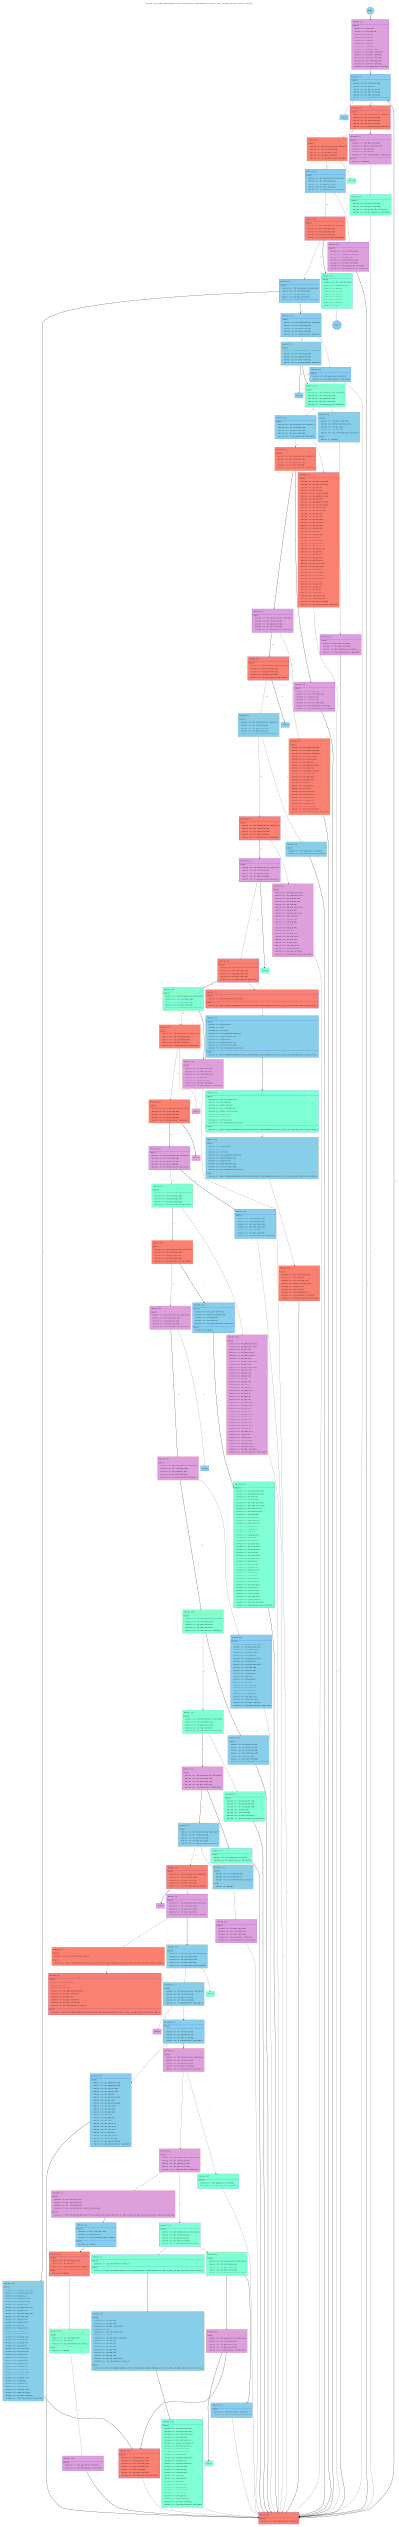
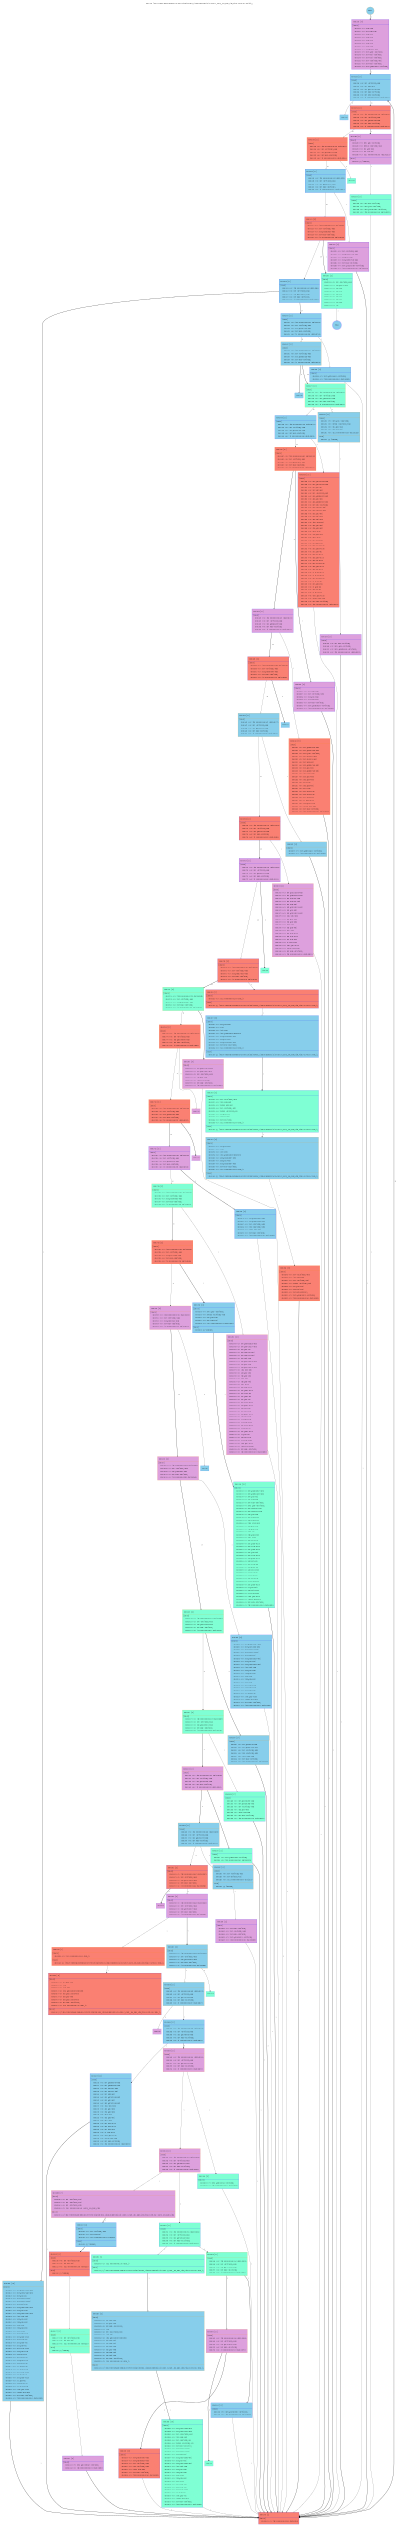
(90, 2418) -> (91, 2515)
